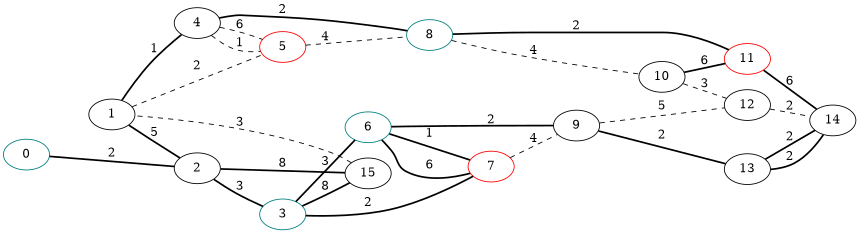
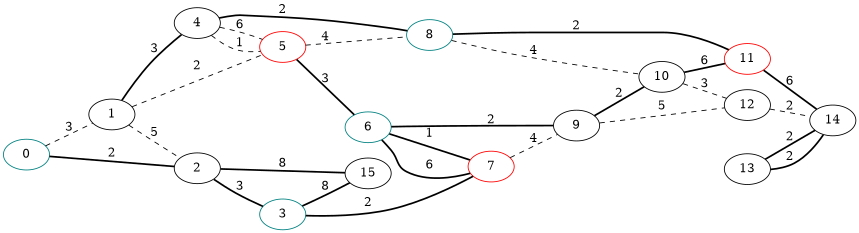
(155, 49) -> (155, 49)
(245, 130) -> (69, 135)
(154, 142) -> (154, 142)
(662, 147) -> (619, 101)
(330, 166) -> (325, 87)
